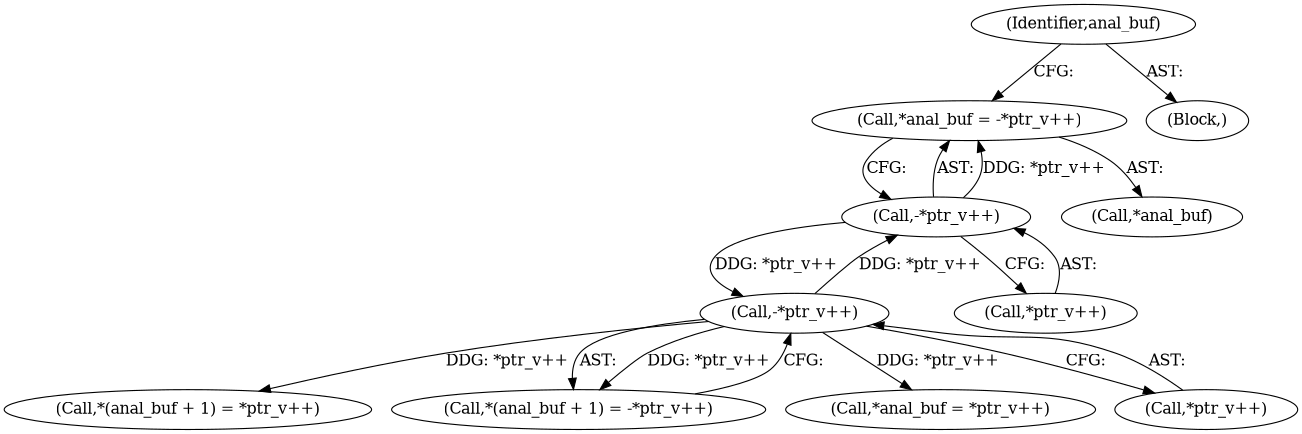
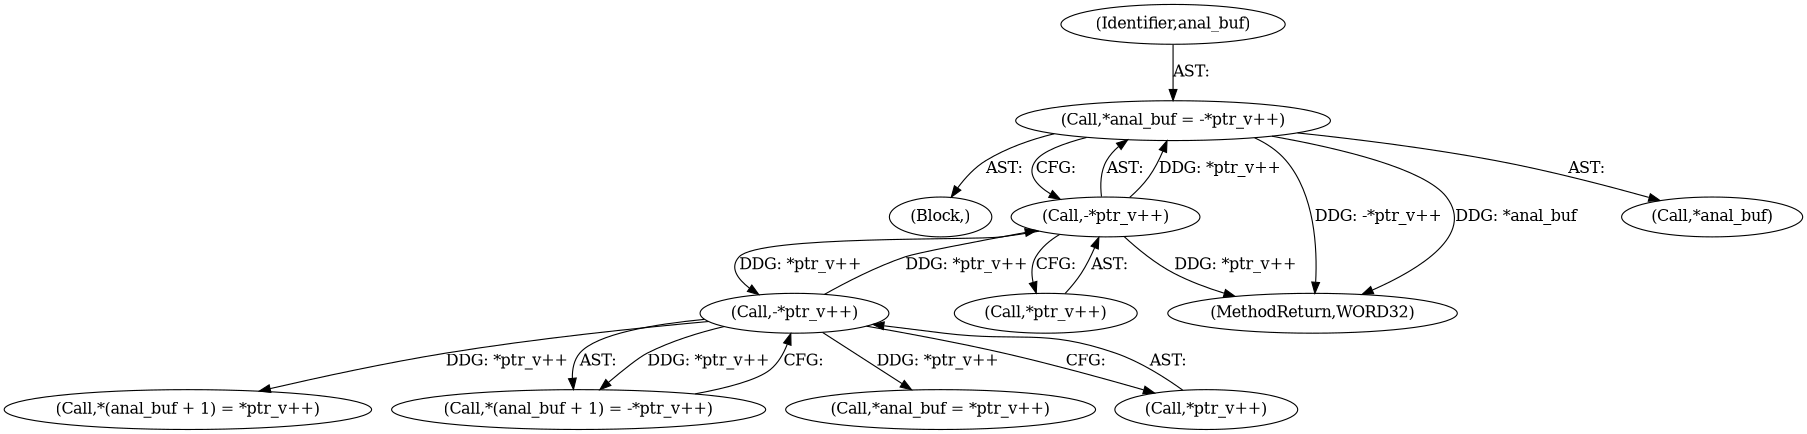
(1137, 69) -> (1001, 152)
(1056, 73) -> (1194, 73)
none -> (1313, 313)
